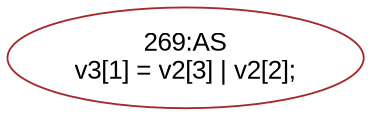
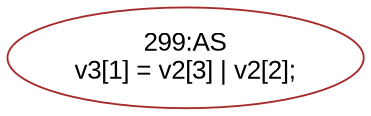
(186, 58) -> (186, 58)
